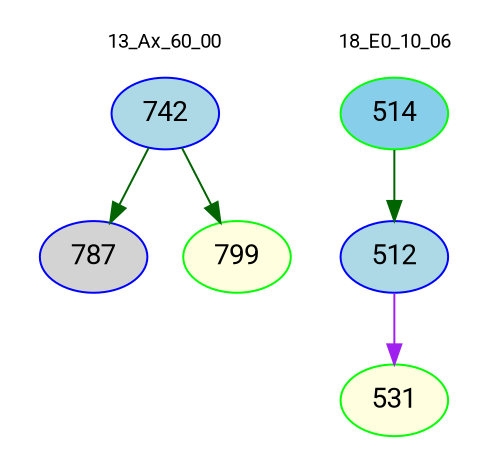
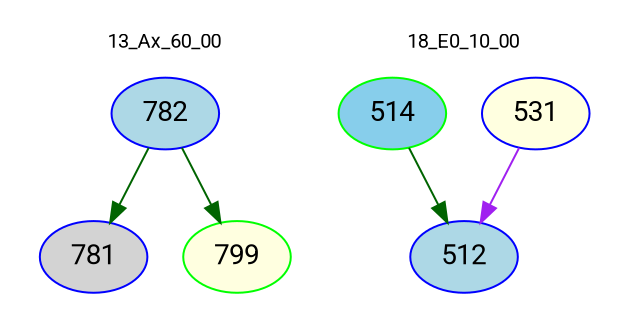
(395, 43) -> (464, 43)
(165, 114) -> (165, 114)
(94, 257) -> (94, 257)
(394, 319) -> (504, 176)
(394, 400) -> (536, 114)
